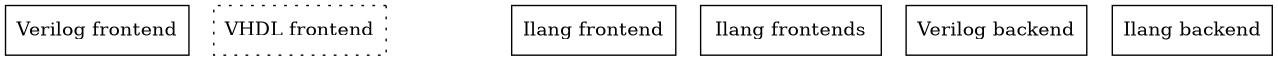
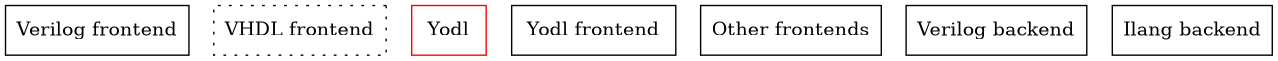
none -> (449, 30)
(594, 30) -> (594, 30)
(791, 30) -> (791, 30)
